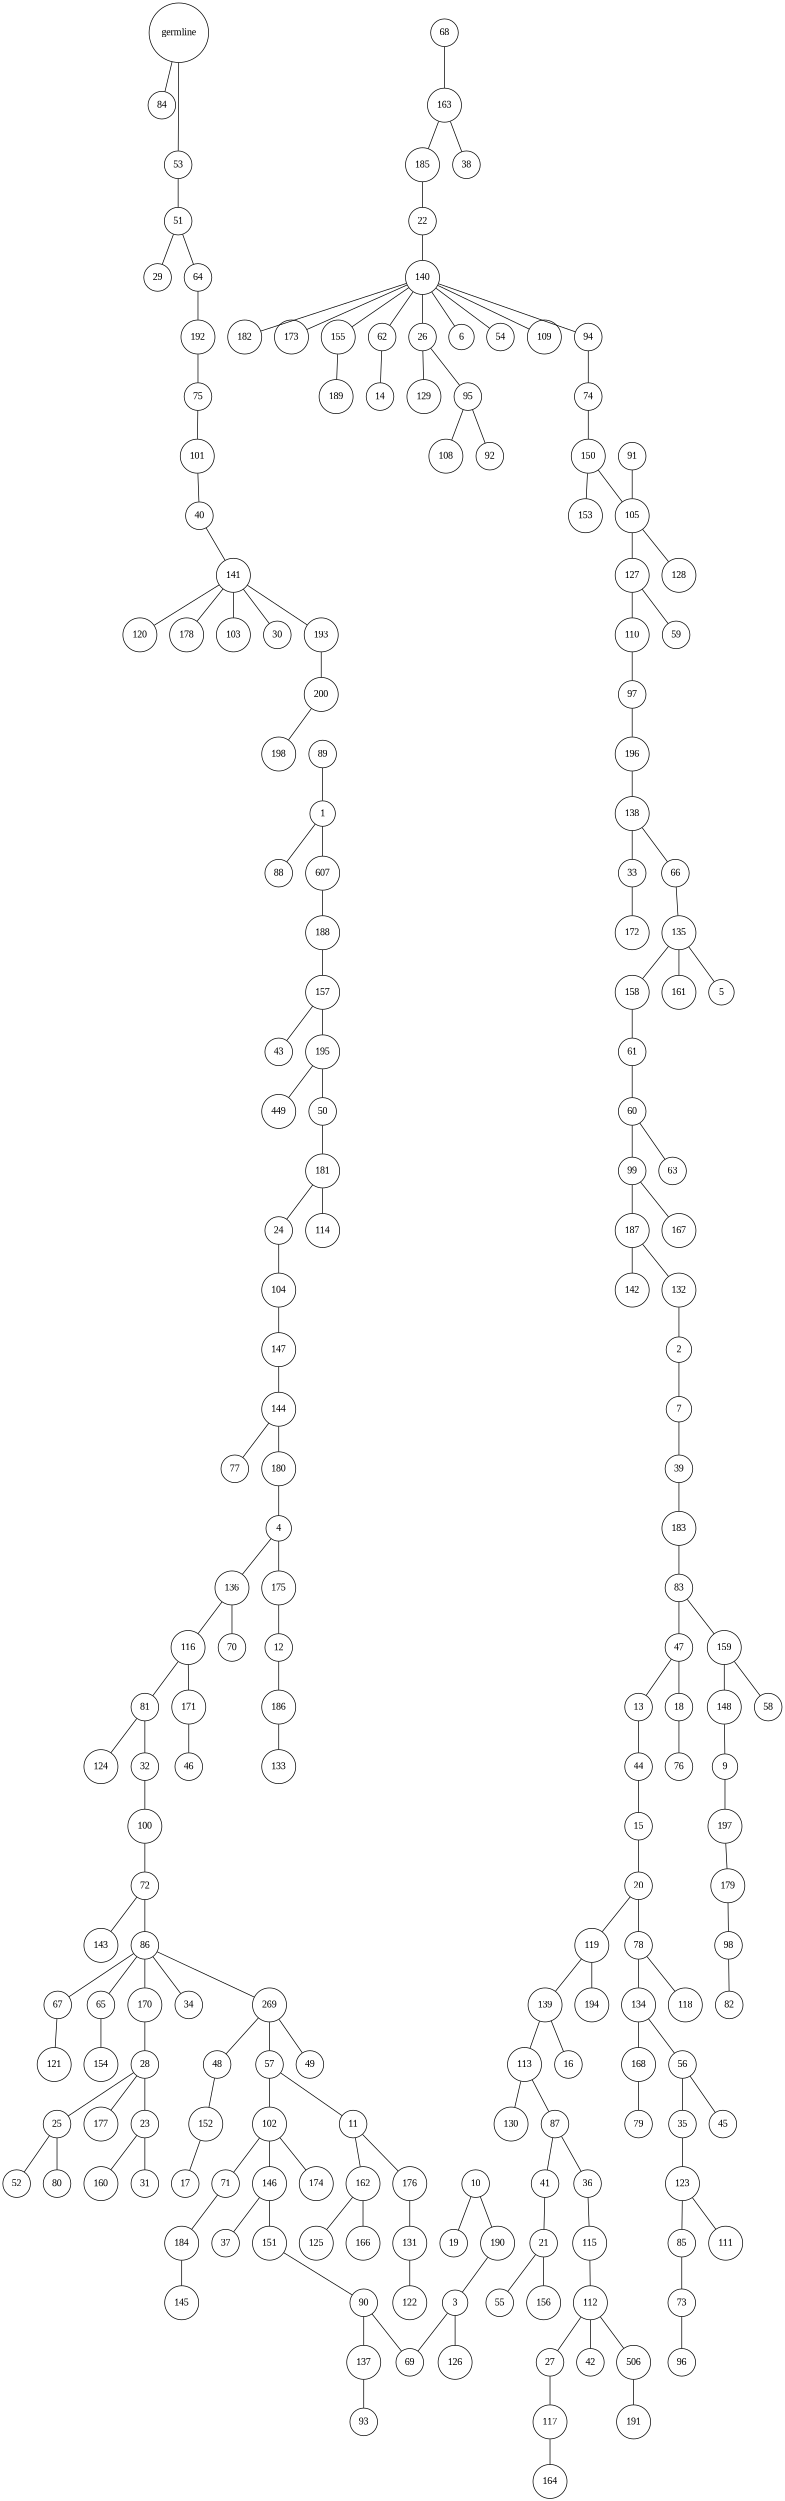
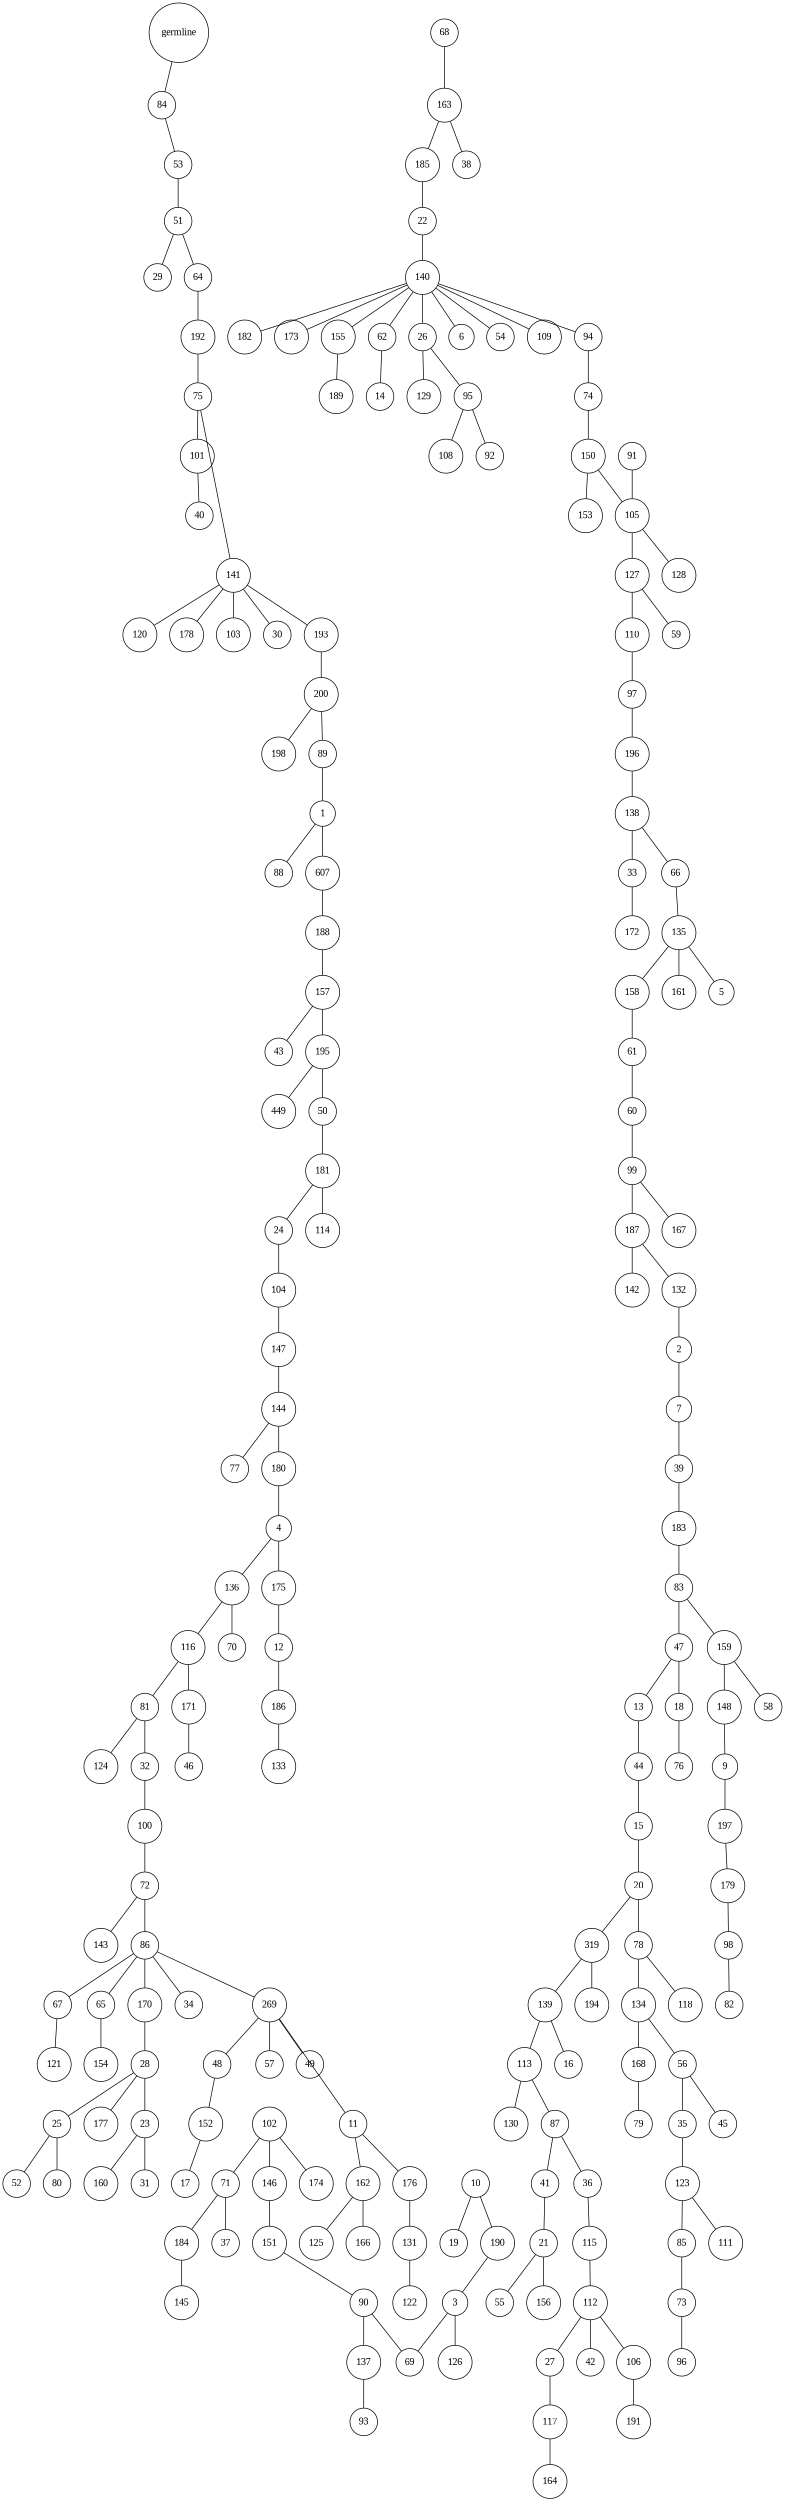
(178, 107) -> (170, 135)
(216, 544) -> (215, 484)
none -> (322, 726)
(673, 1171) -> none
(592, 1945) -> (592, 1945)
(270, 2093) -> none
(311, 2094) -> (312, 2066)
(247, 2215) -> (226, 2213)
(634, 2362) -> (634, 2362)
